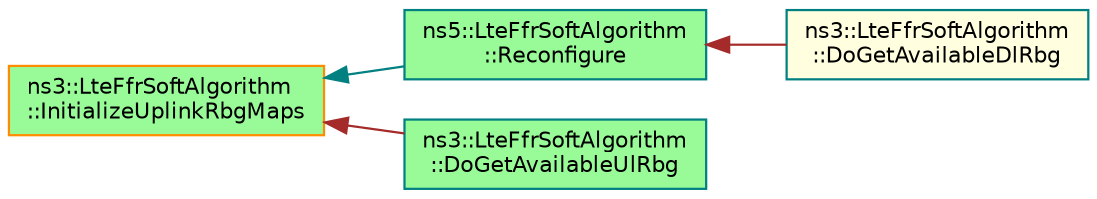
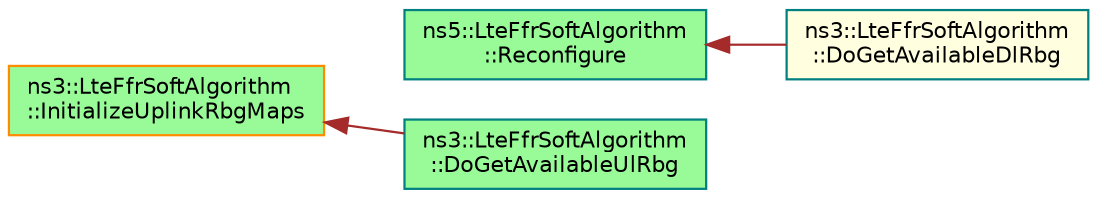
(376, 70) -> none
